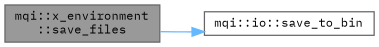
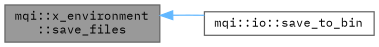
(176, 32) -> (189, 15)
